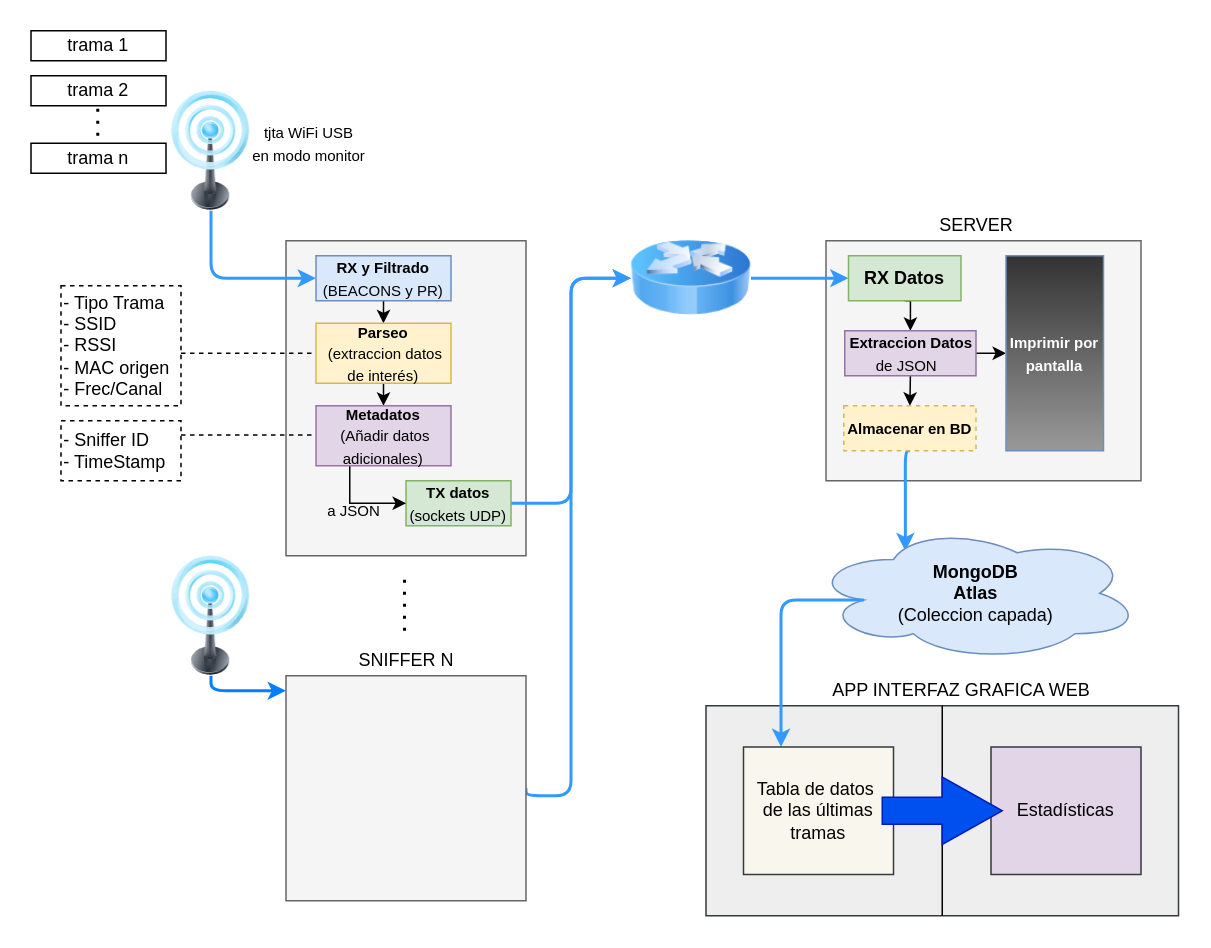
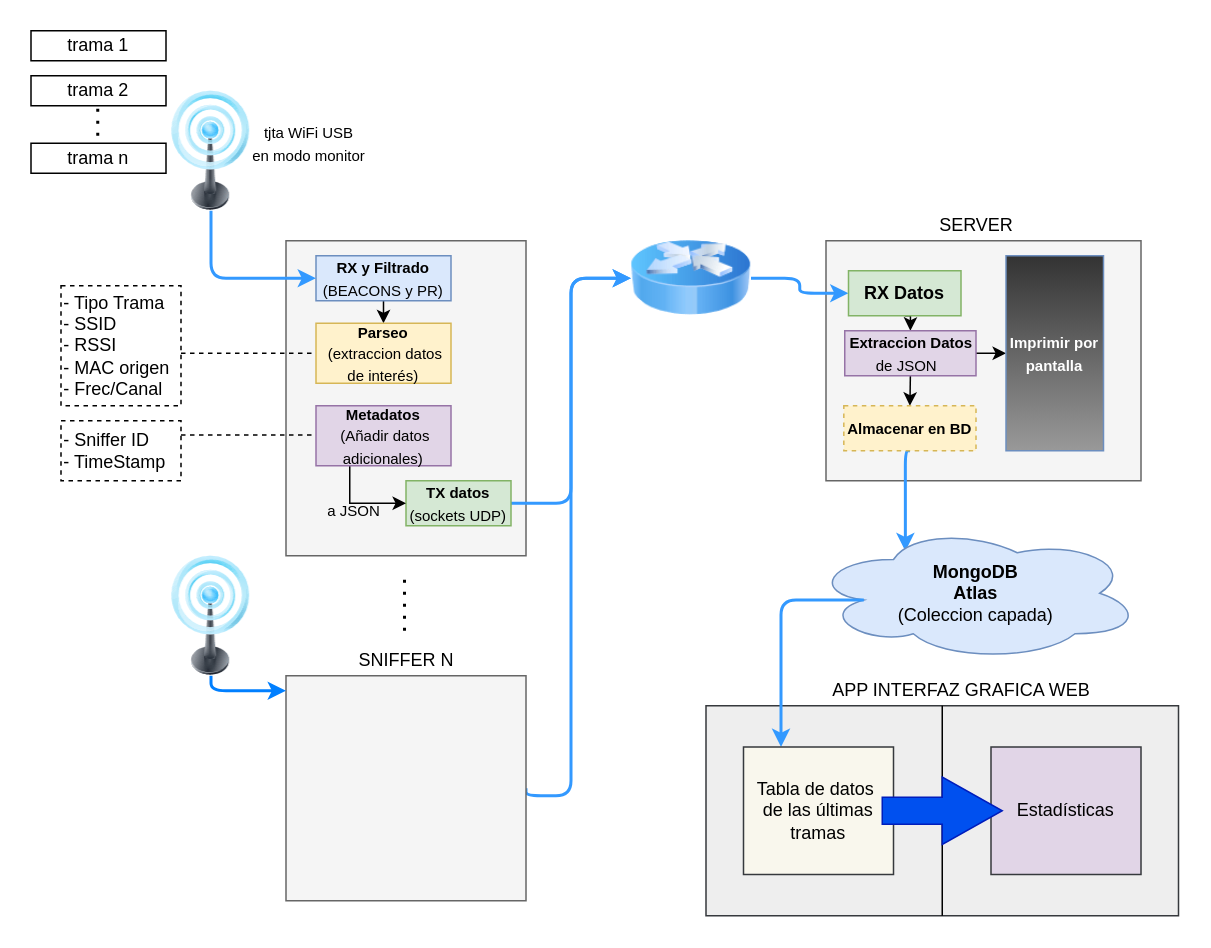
(905, 278) -> (905, 293)
(383, 390) -> none
